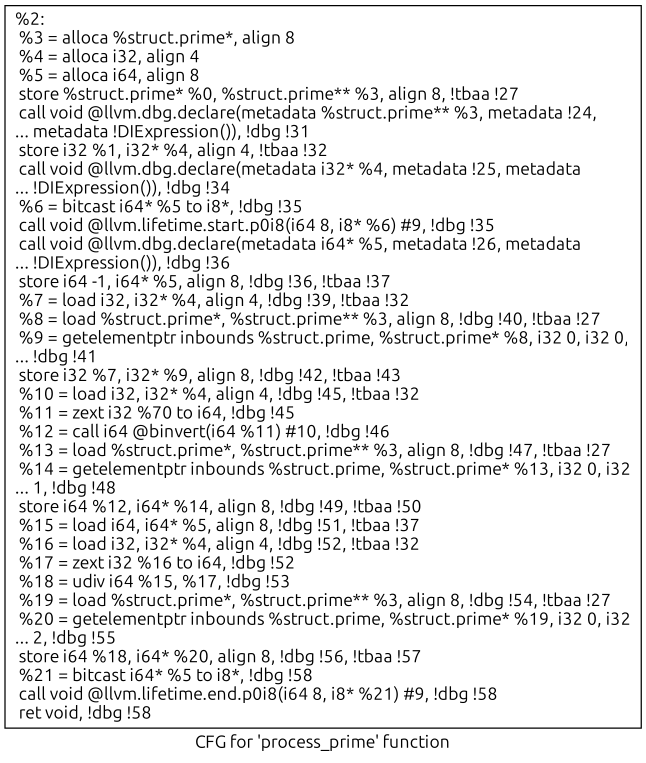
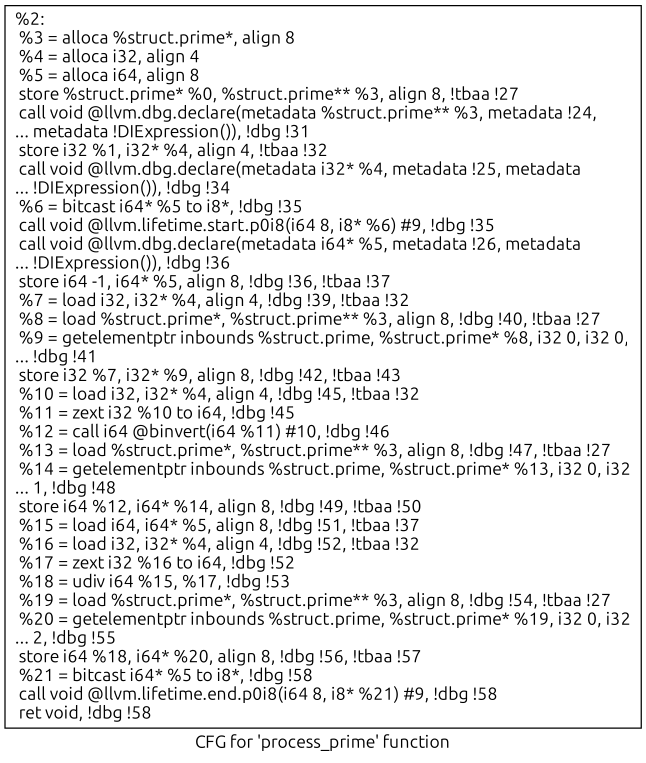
(156, 413) -> (156, 413)
